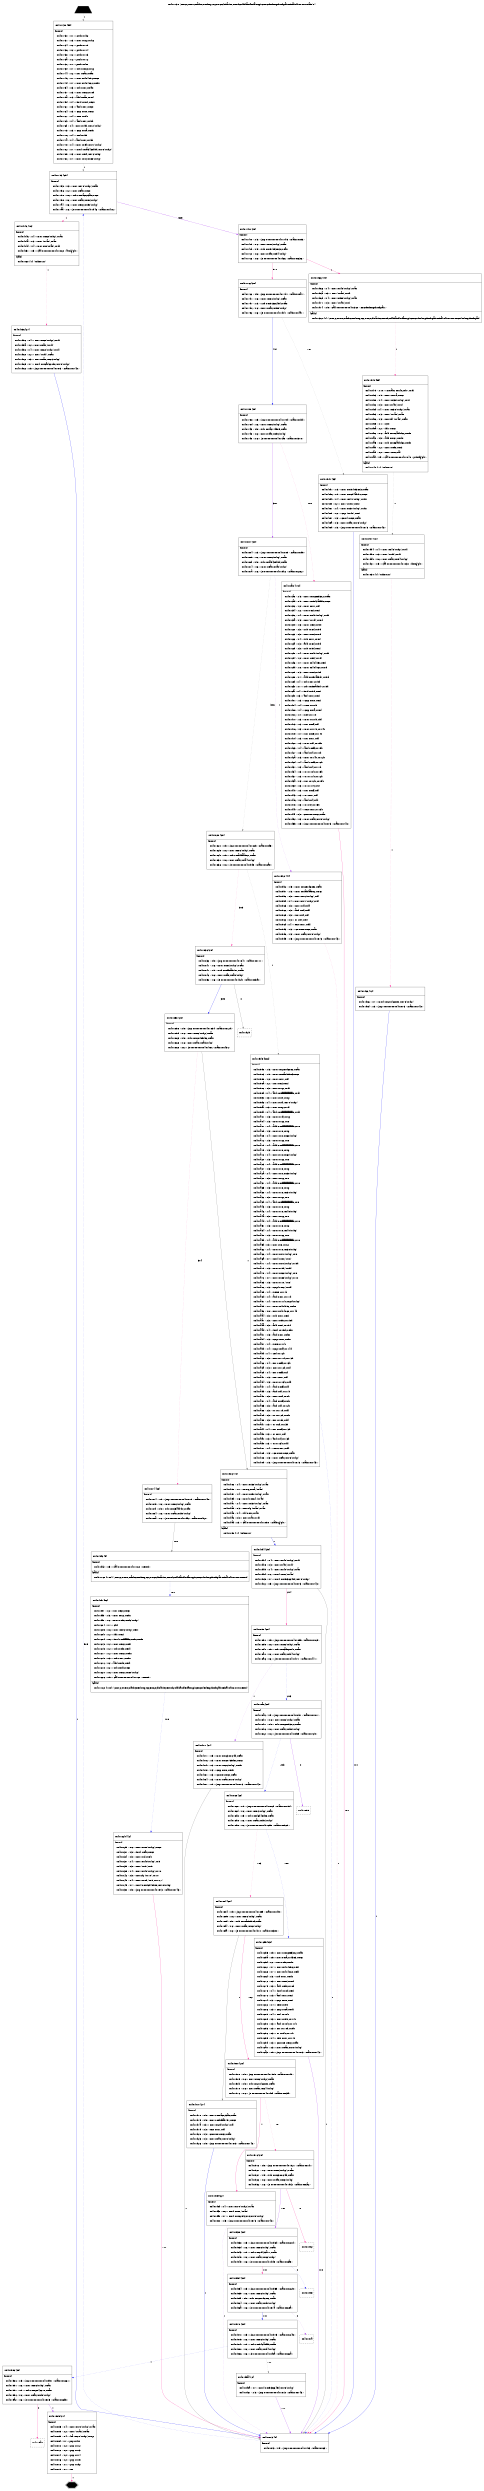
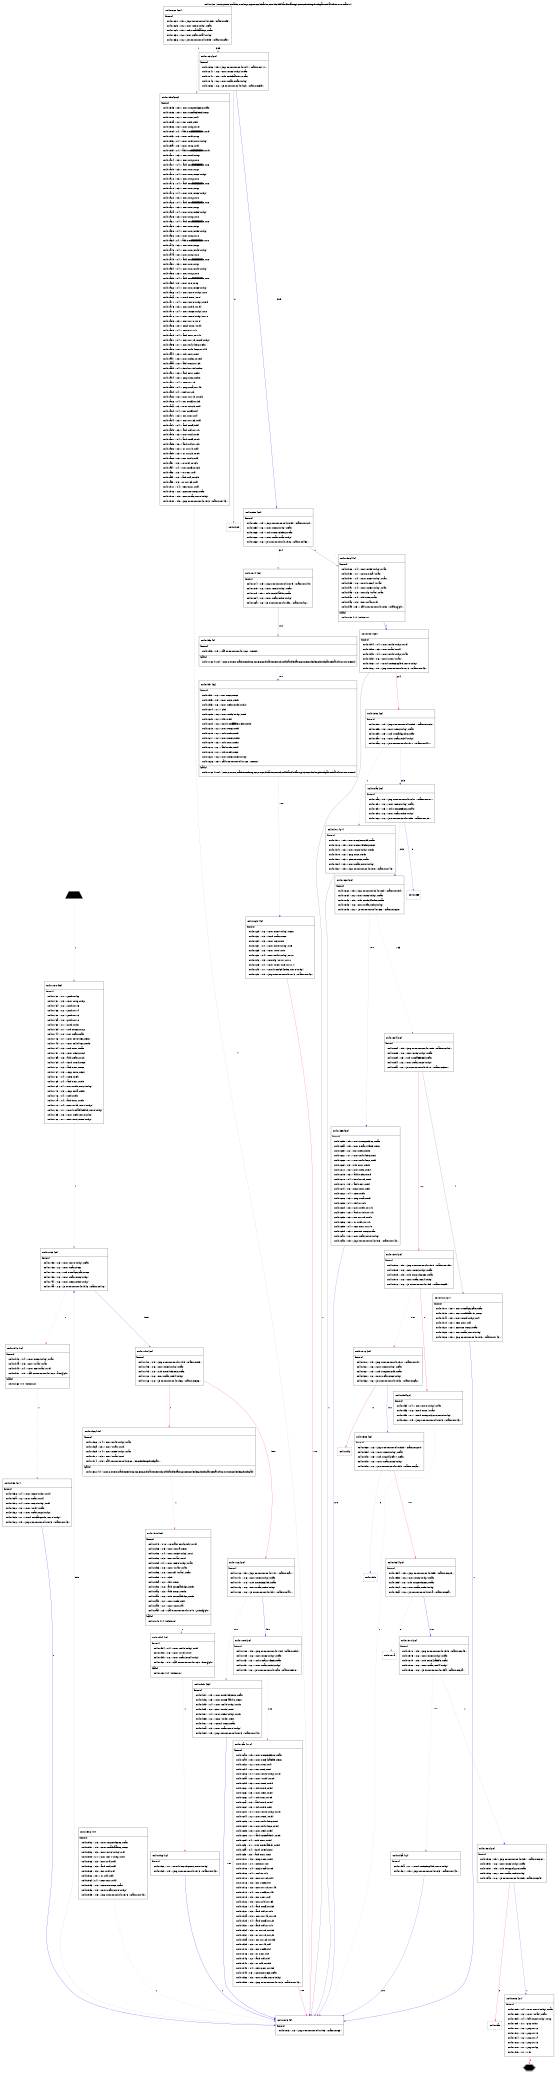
(273, 557) -> none
